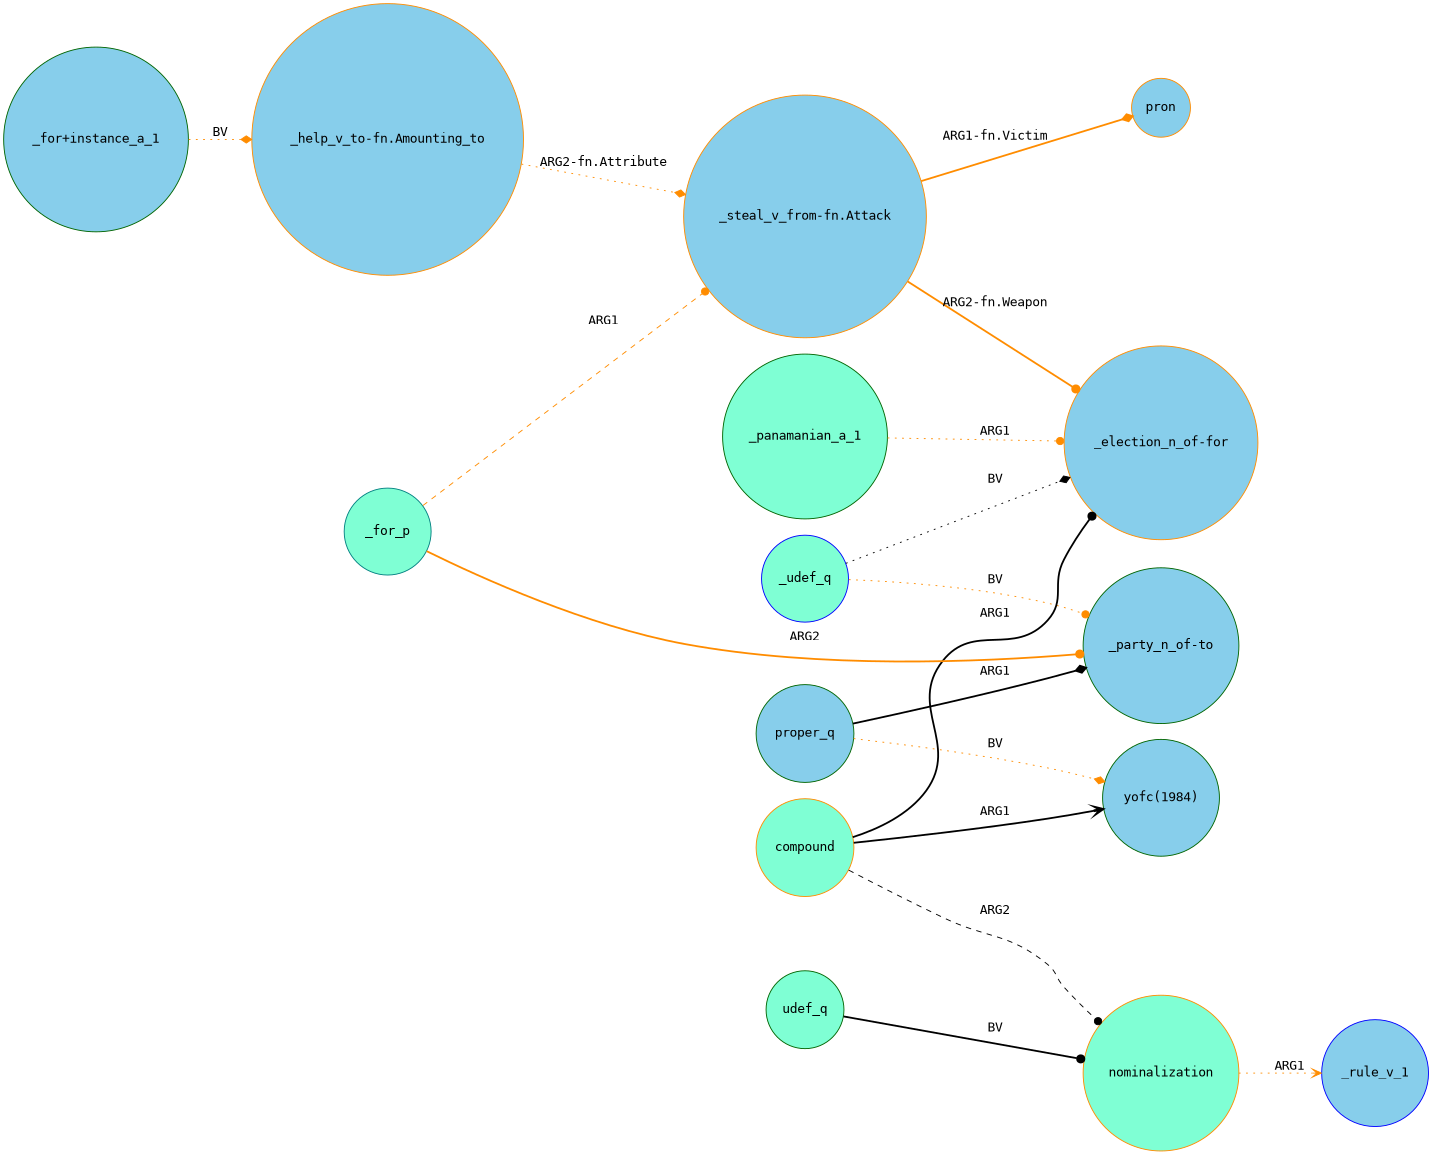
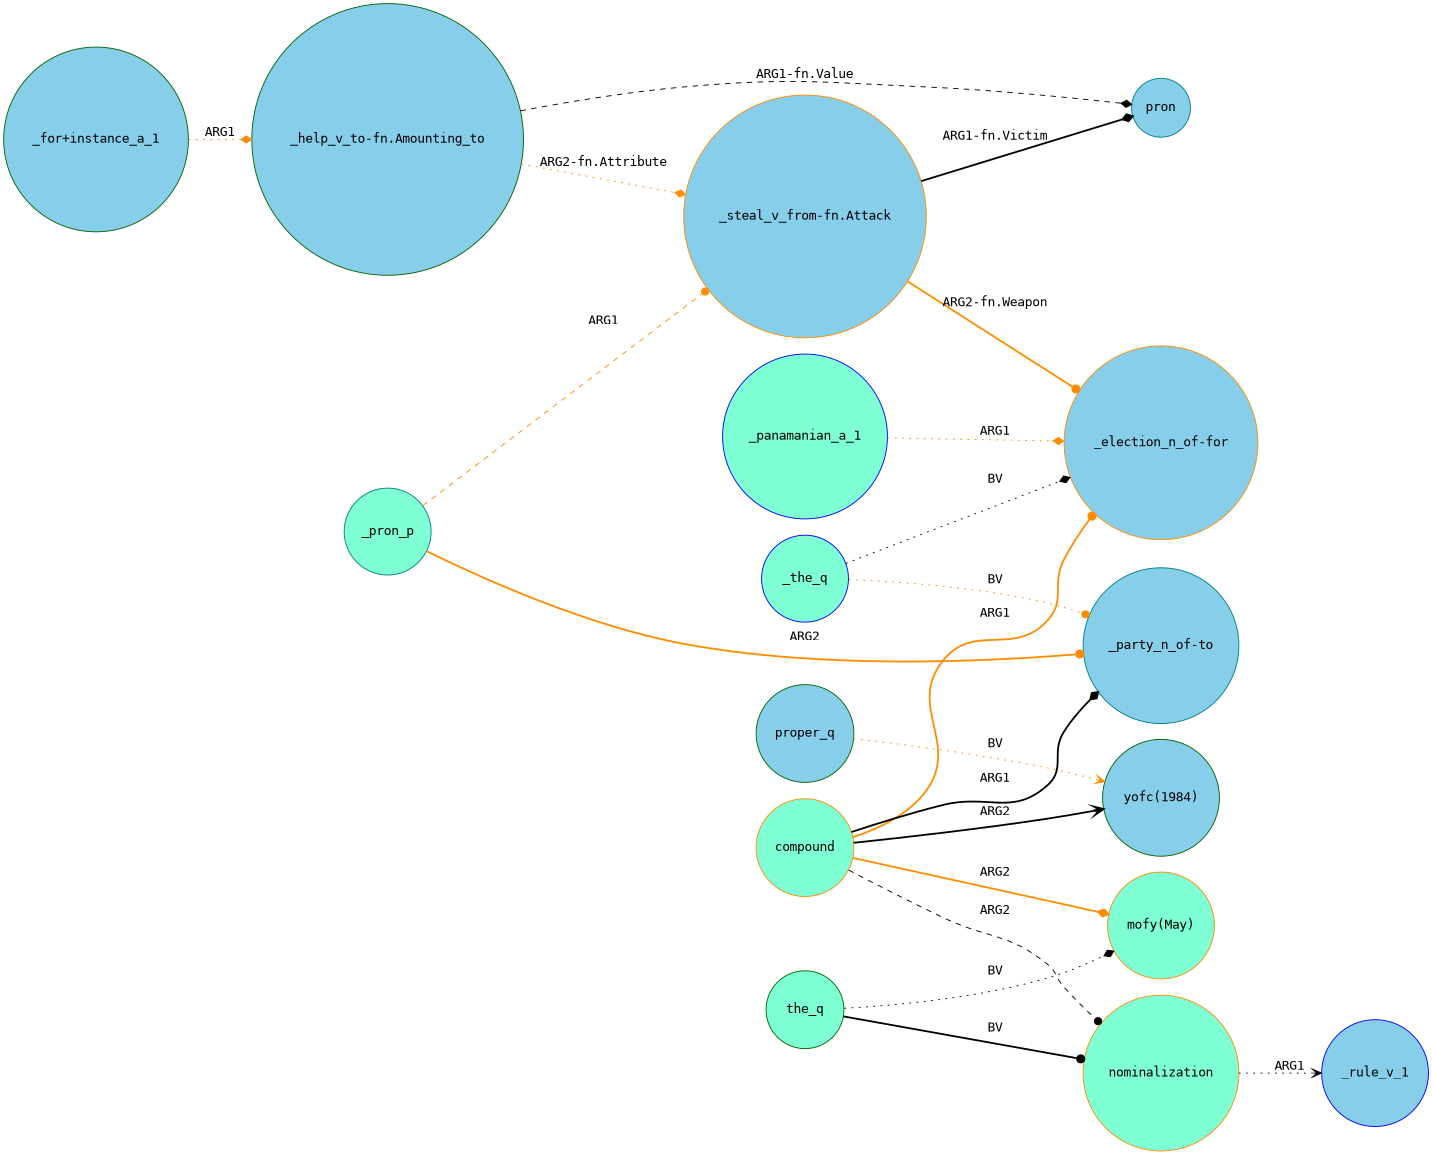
none -> (820, 82)
(1161, 108) -> (1161, 108)
(220, 133) -> (220, 133)
(388, 139) -> (388, 139)
(1022, 150) -> (1022, 150)
(805, 436) -> (805, 436)
(972, 439) -> (972, 439)
(388, 532) -> (388, 532)
(805, 579) -> (805, 579)
(1161, 646) -> (1161, 646)
(938, 669) -> (938, 669)
(965, 699) -> (999, 803)
(975, 755) -> (975, 755)
(995, 812) -> (995, 812)
none -> (1161, 925)
(805, 1010) -> (805, 1010)
(1275, 1073) -> (1275, 1073)
